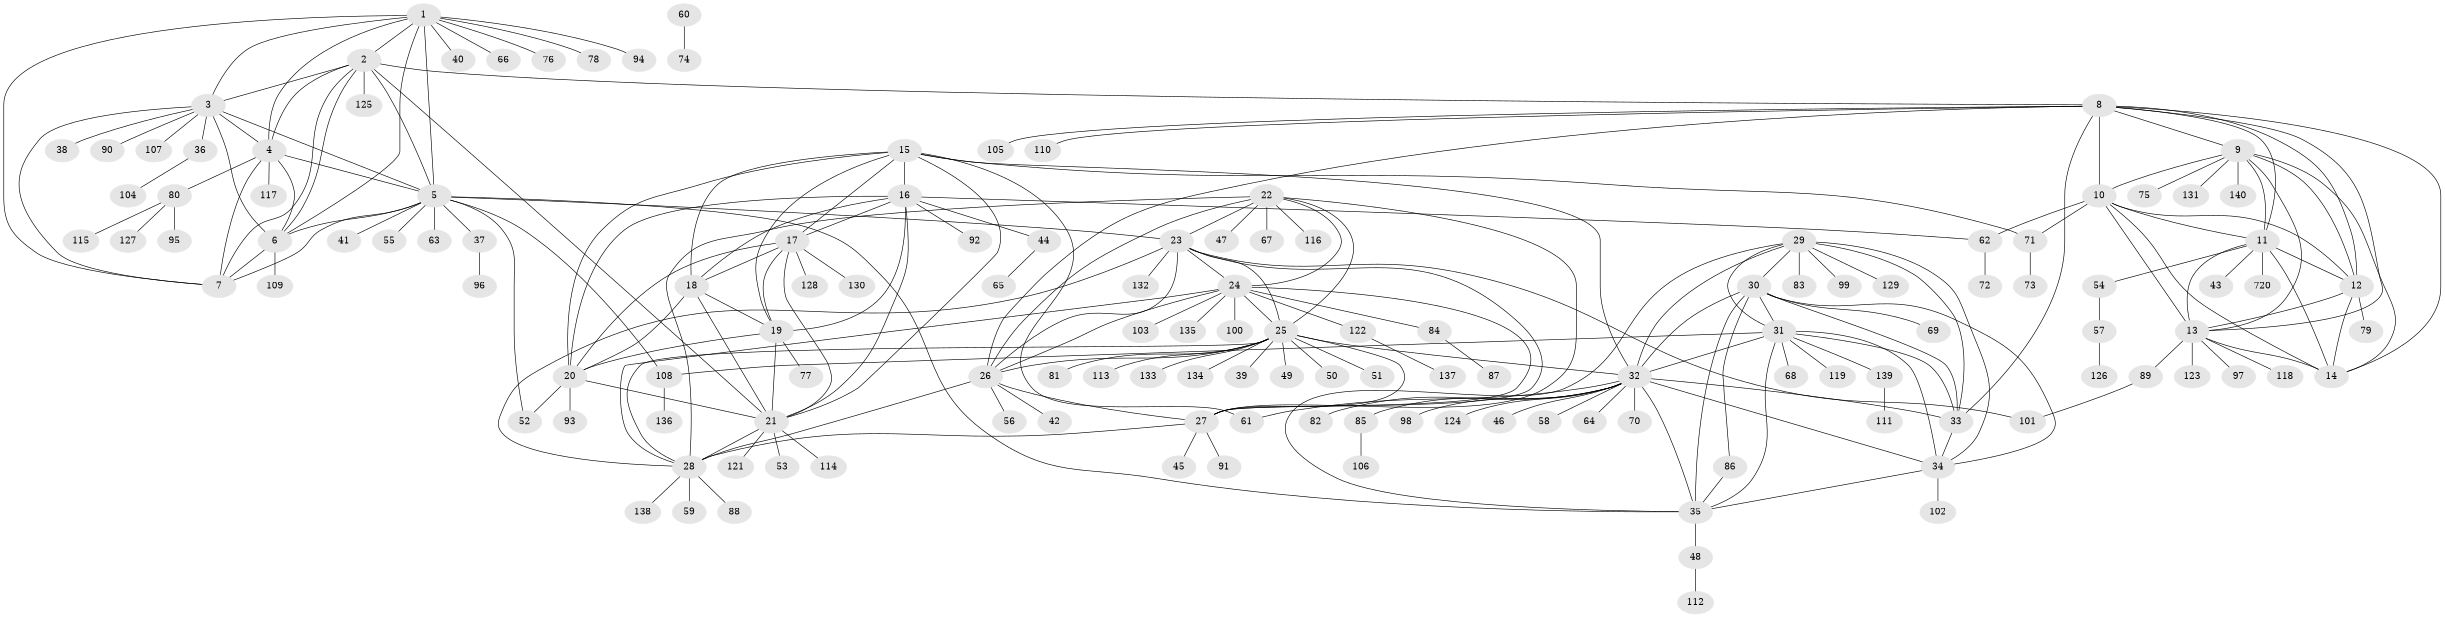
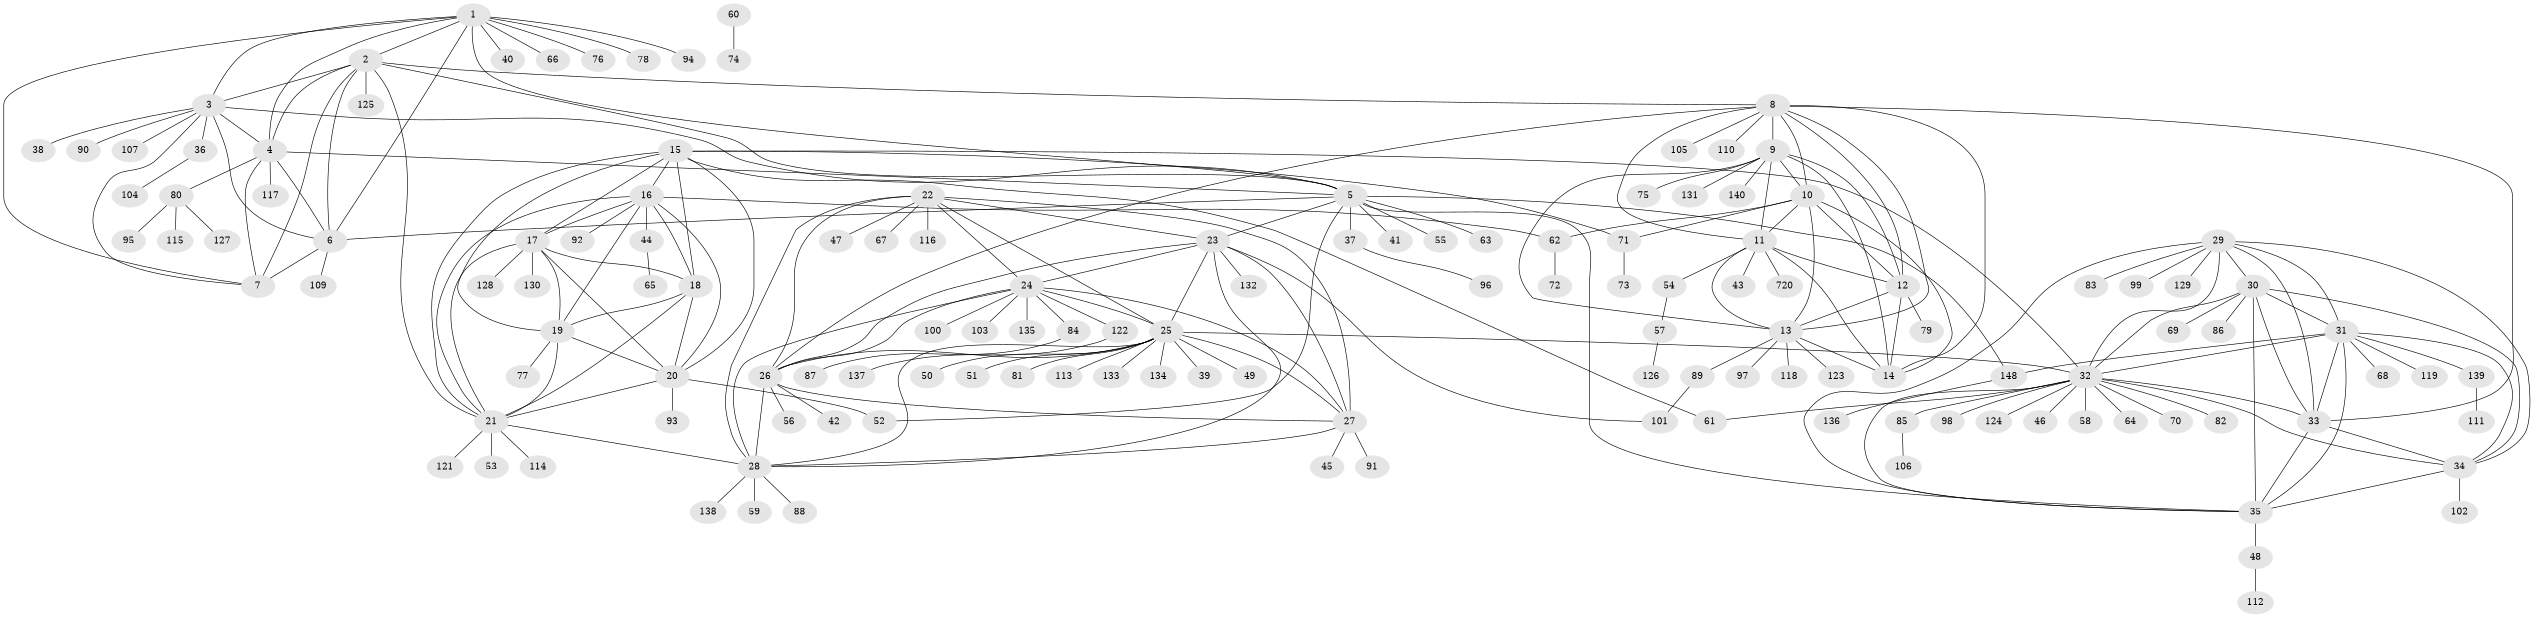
(322, 230) -> none
(664, 377) -> (2009, 377)
(1713, 490) -> (2285, 467)
